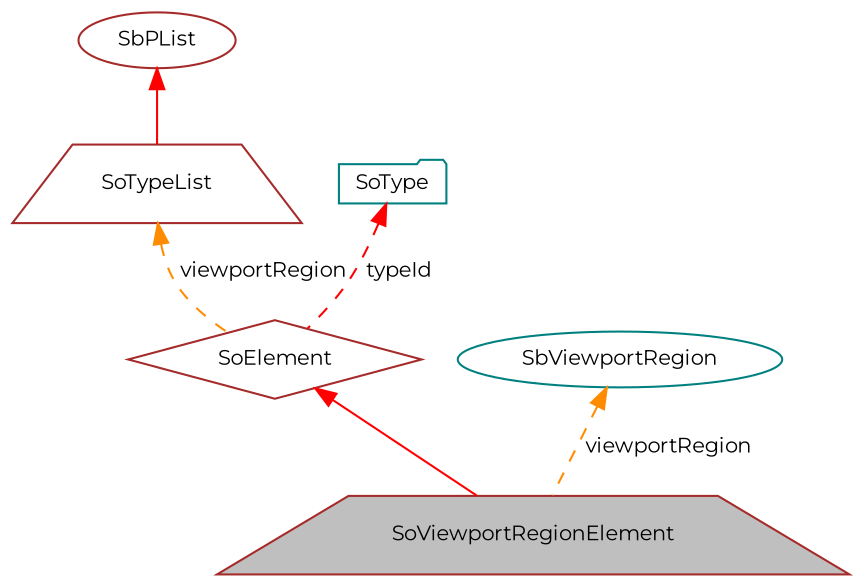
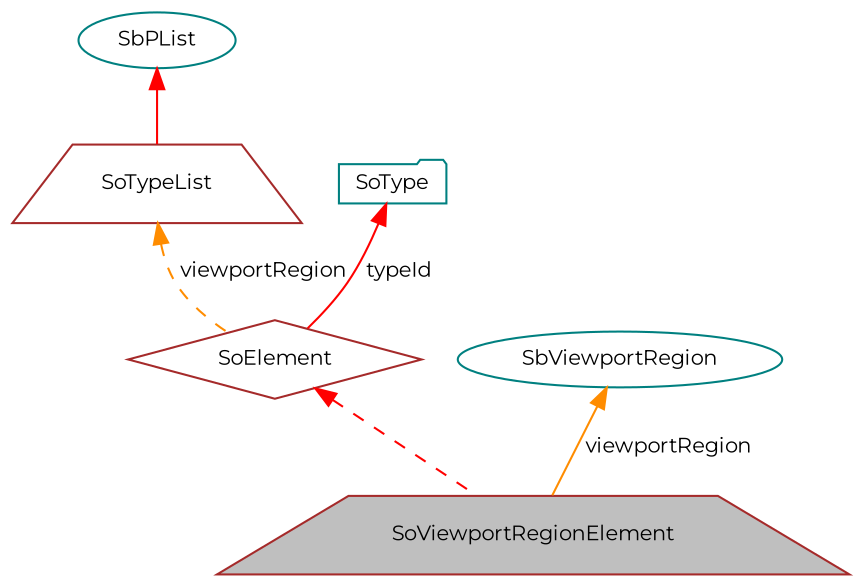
(157, 40) -> (157, 40)
(349, 280) -> (349, 280)
(405, 448) -> (405, 448)
(575, 451) -> (575, 451)
